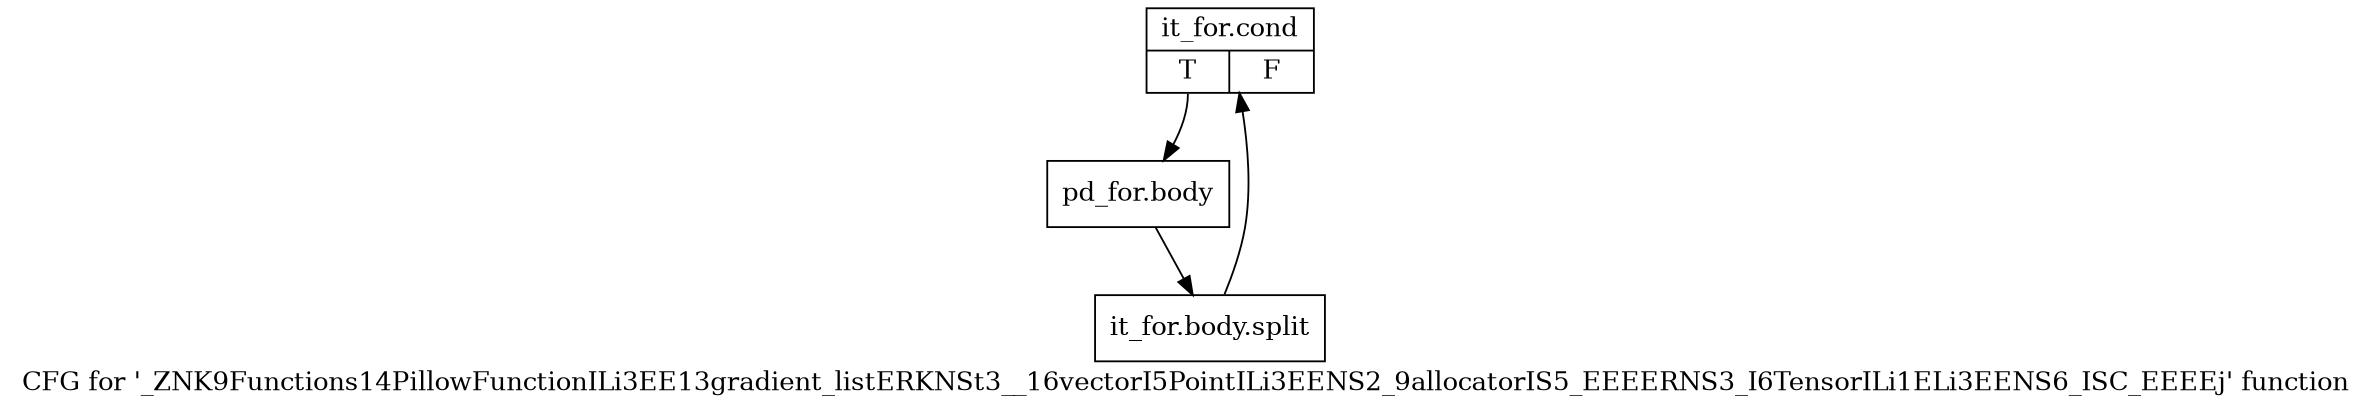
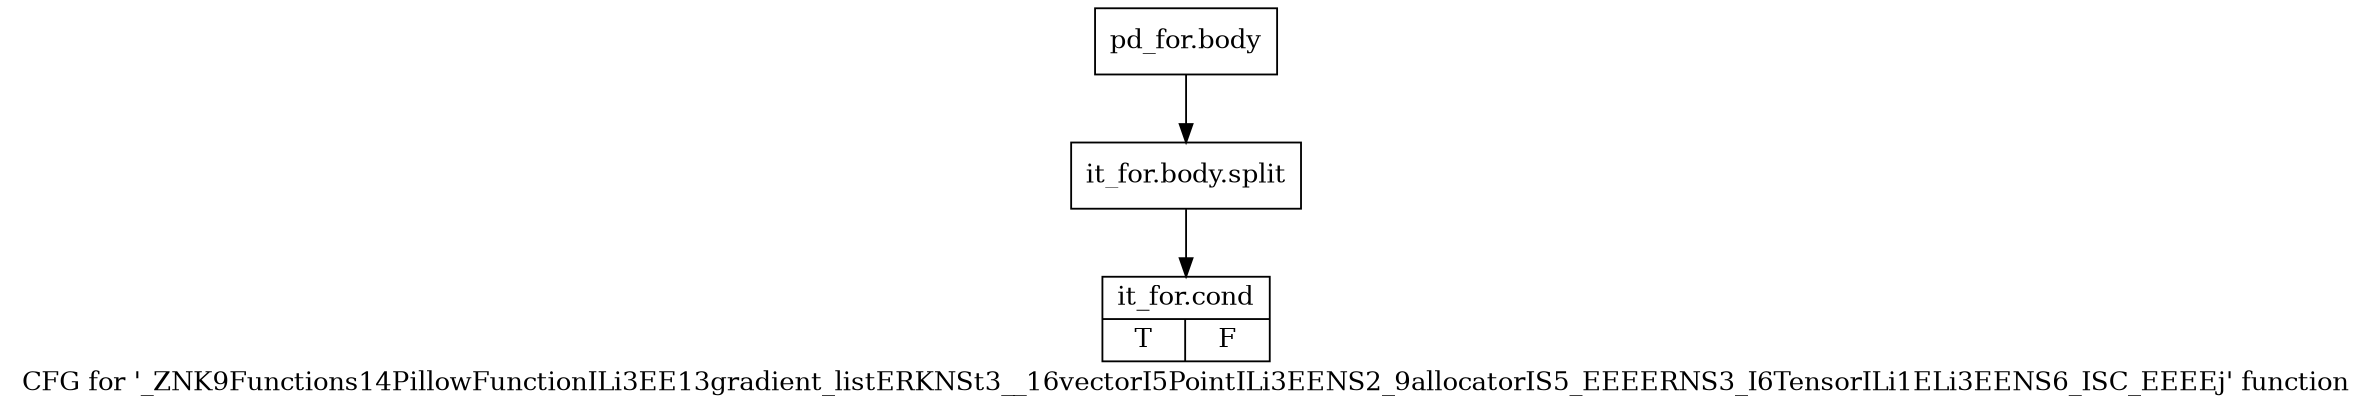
(1184, 120) -> none
